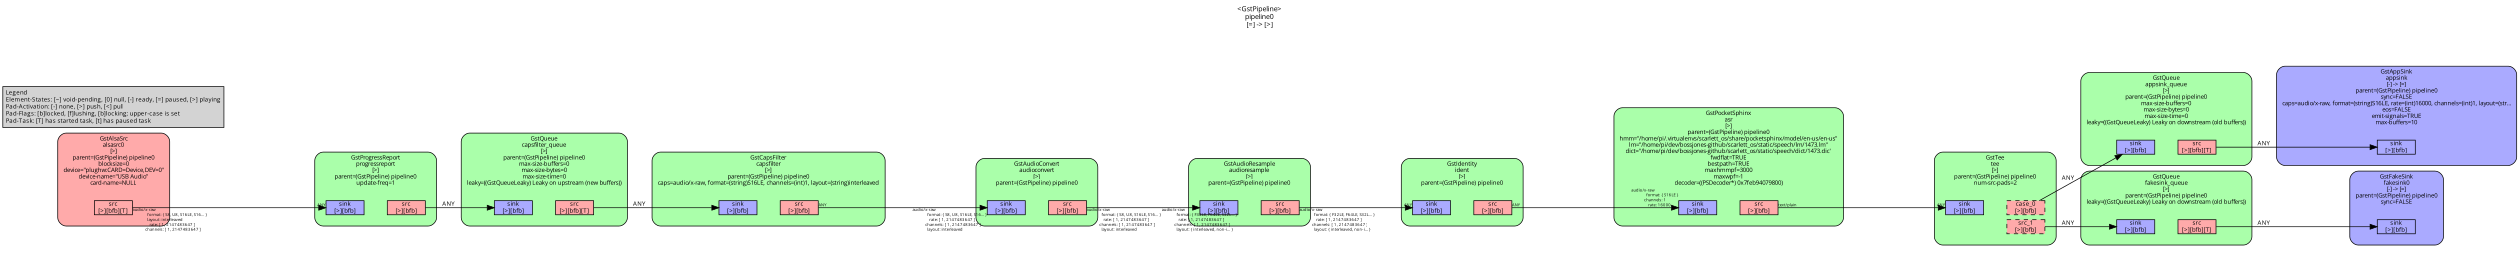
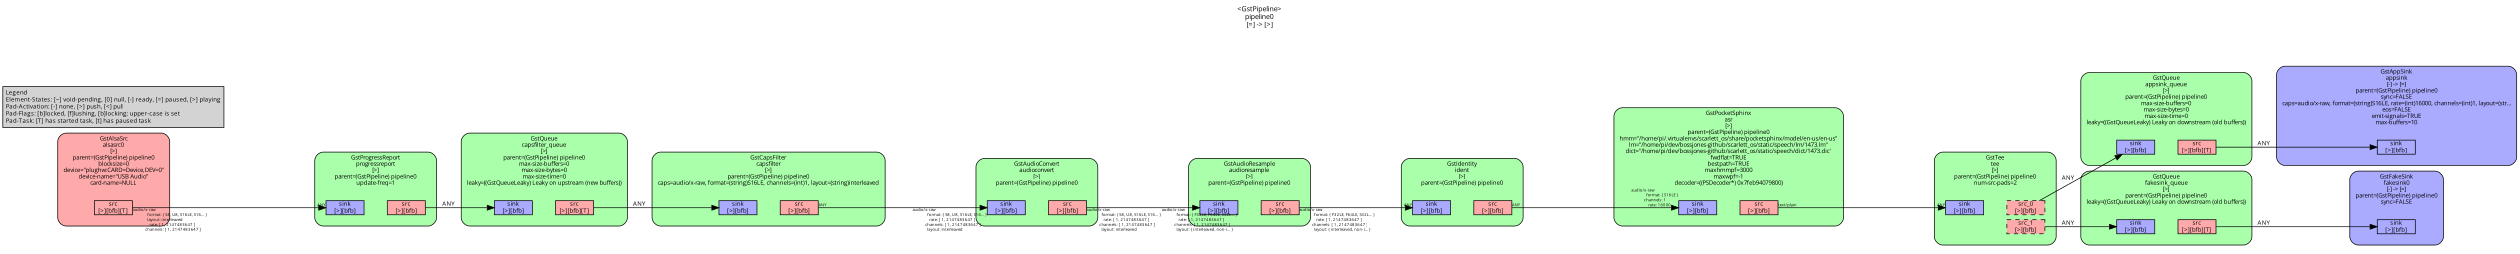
(2026, 208) -> (2026, 208)
